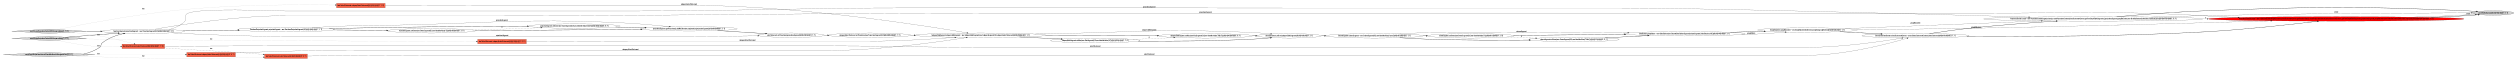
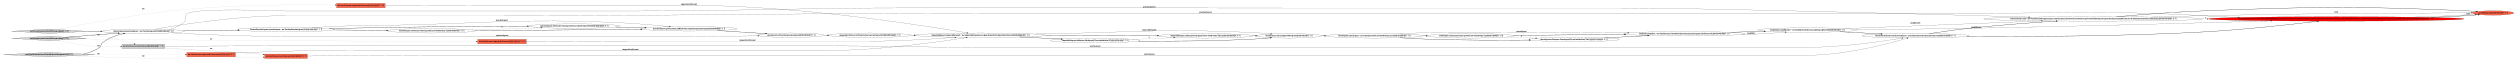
(2493, 13) -> (2493, 13)
(143, 46) -> (143, 46)
